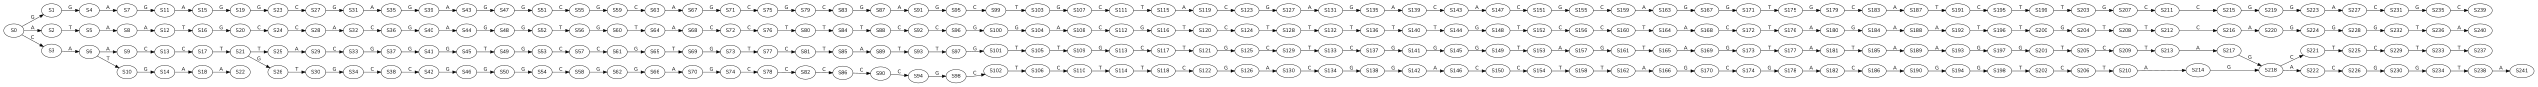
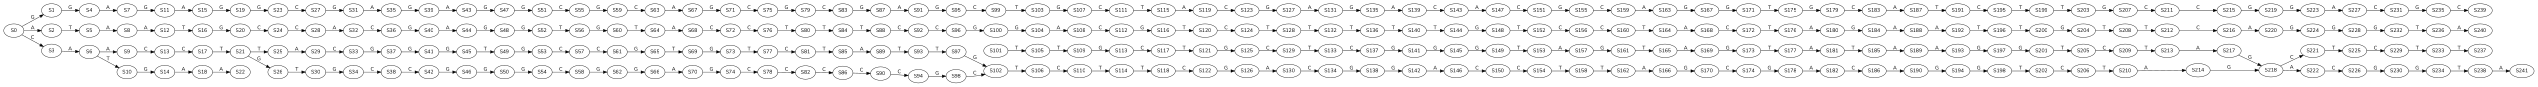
(973, 51) -> (974, 60)
